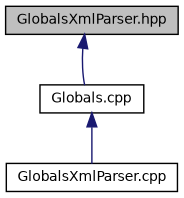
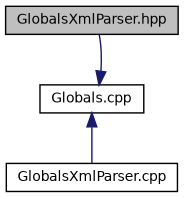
(83, 67) -> (101, 53)
